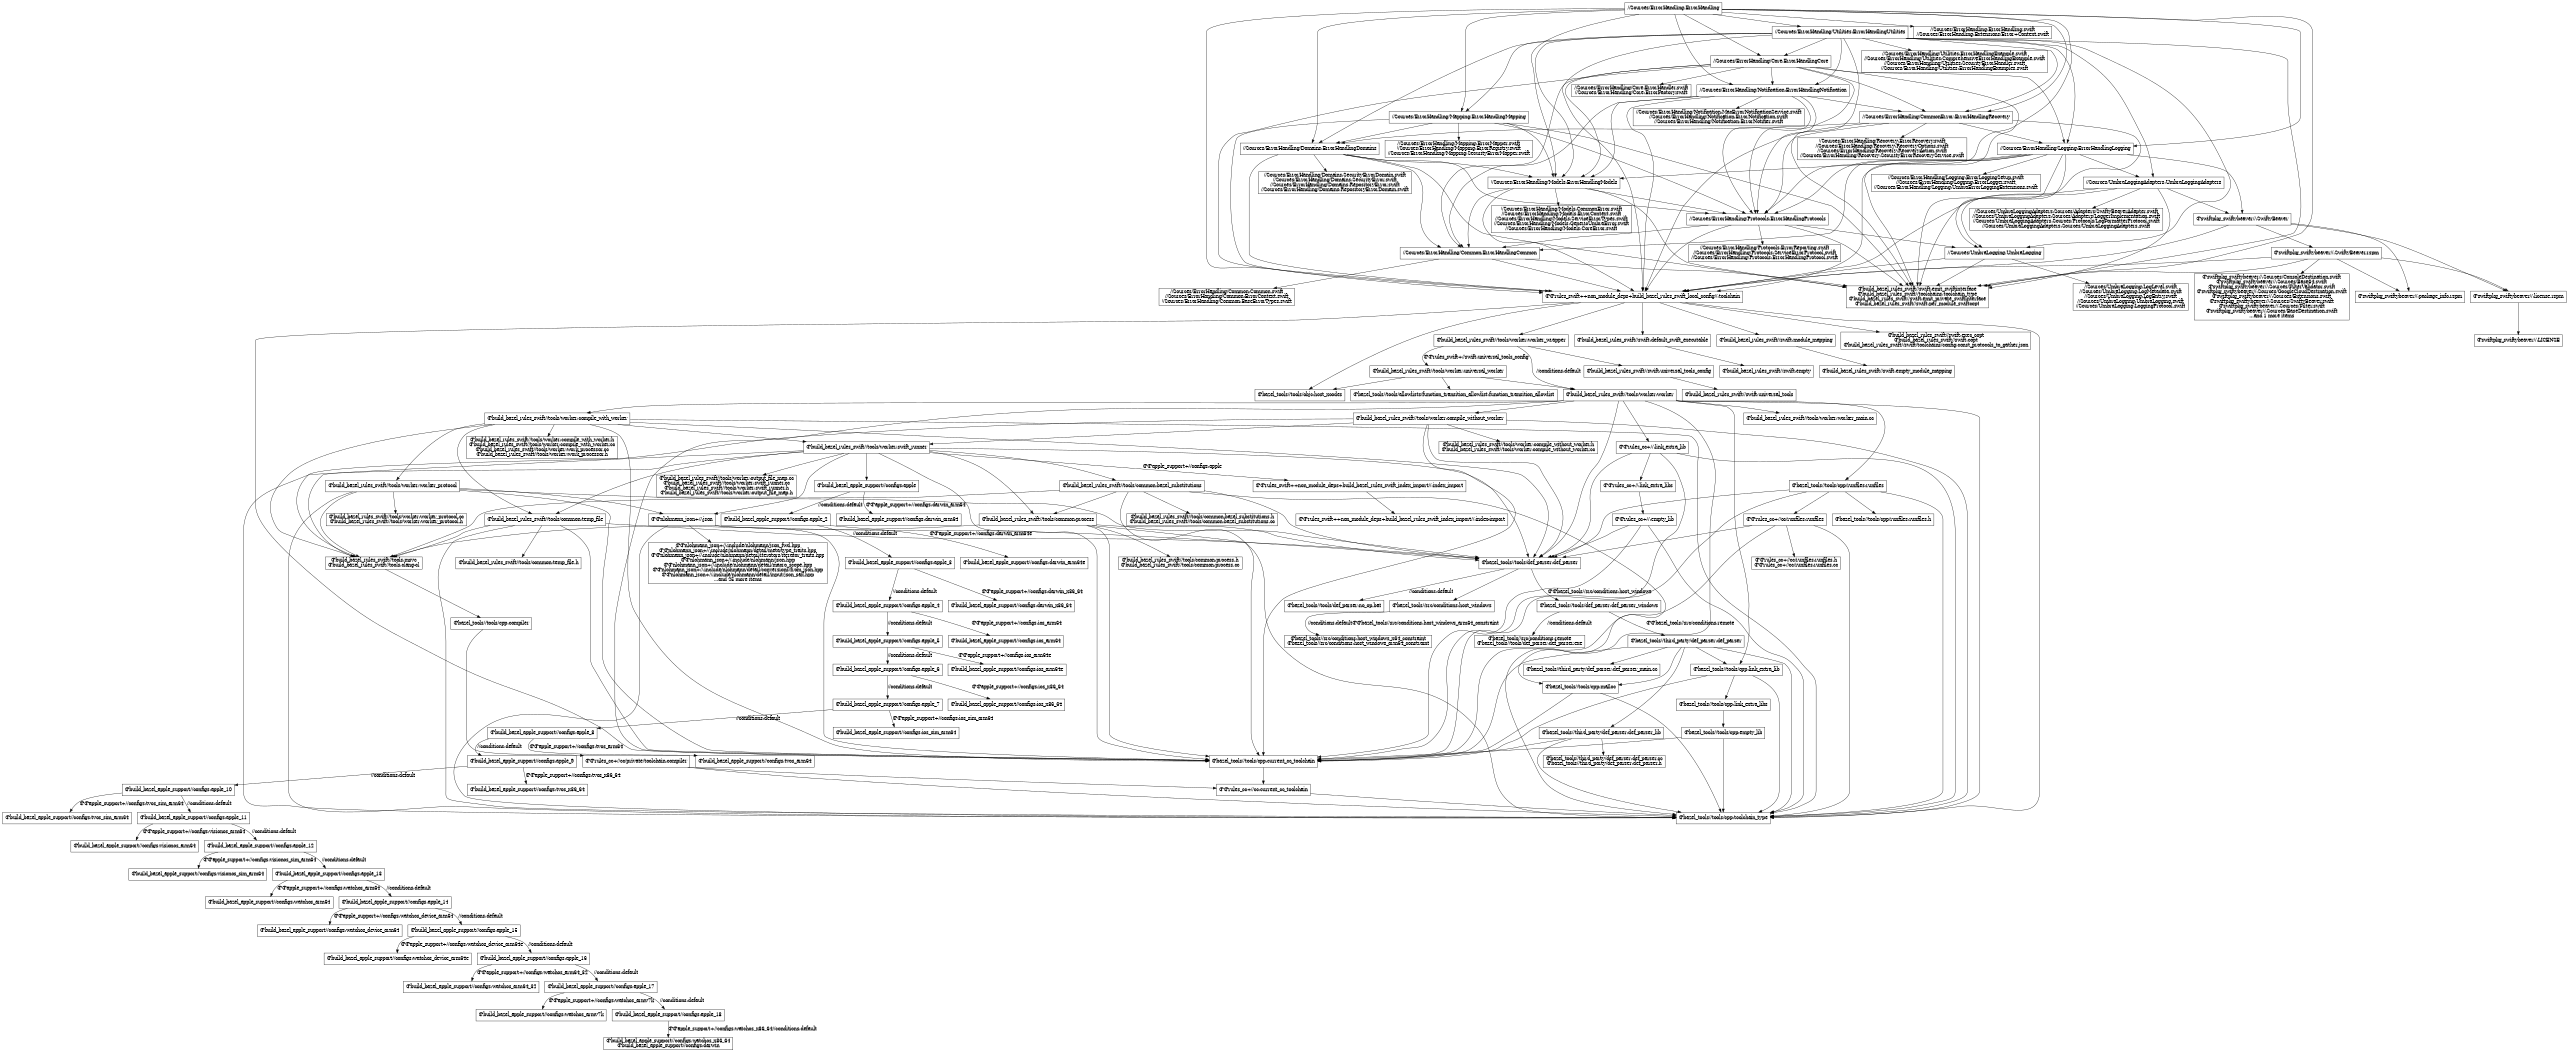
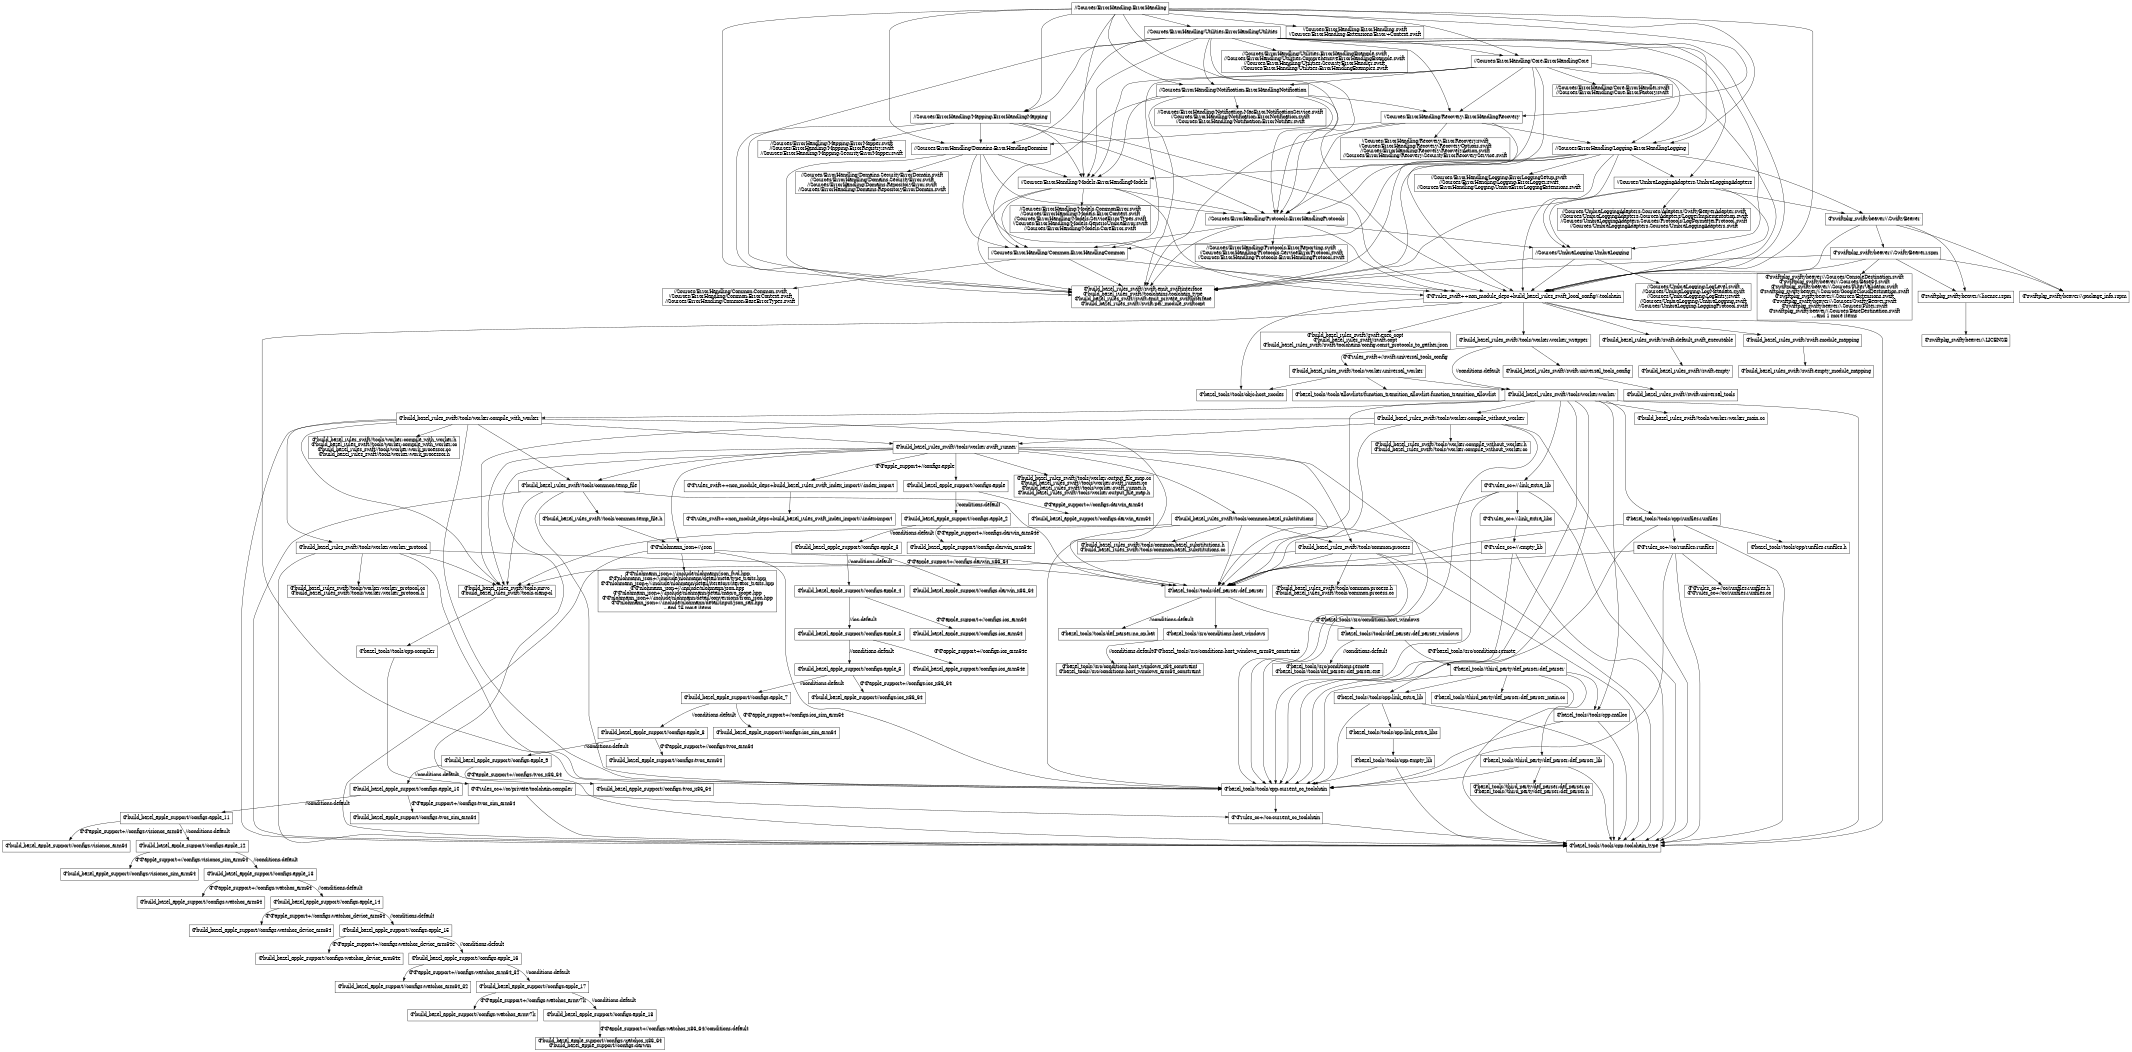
(1936, 117) -> (1452, 117)
(560, 496) -> (640, 533)
(910, 624) -> (863, 620)
